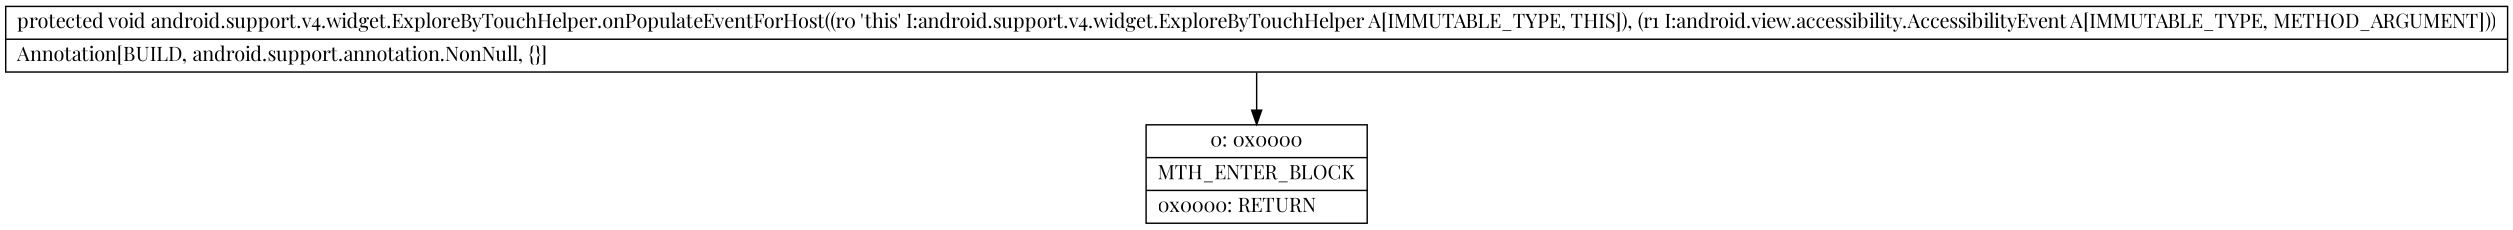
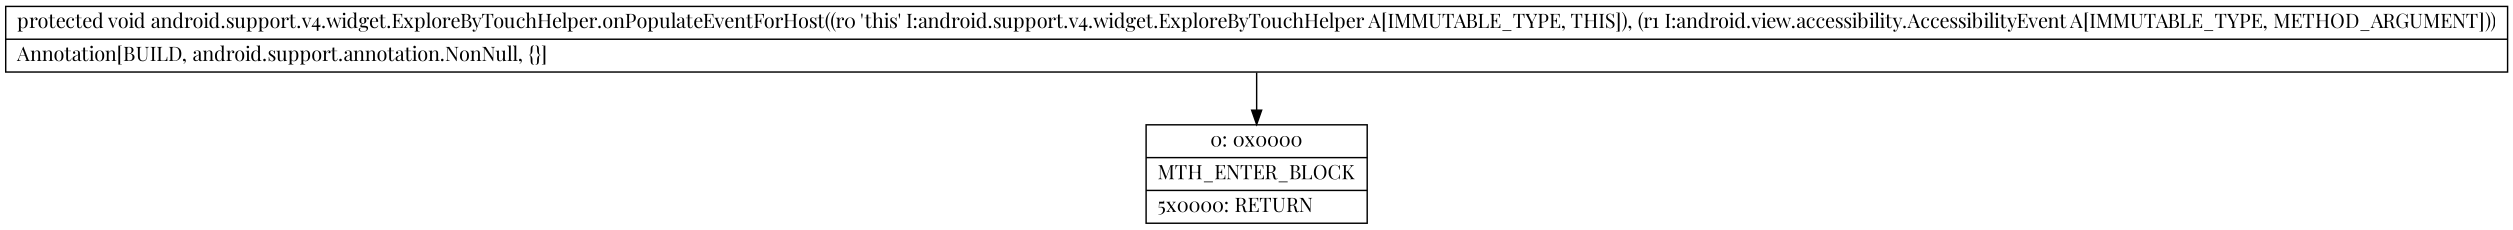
(1245, 206) -> (1244, 206)
